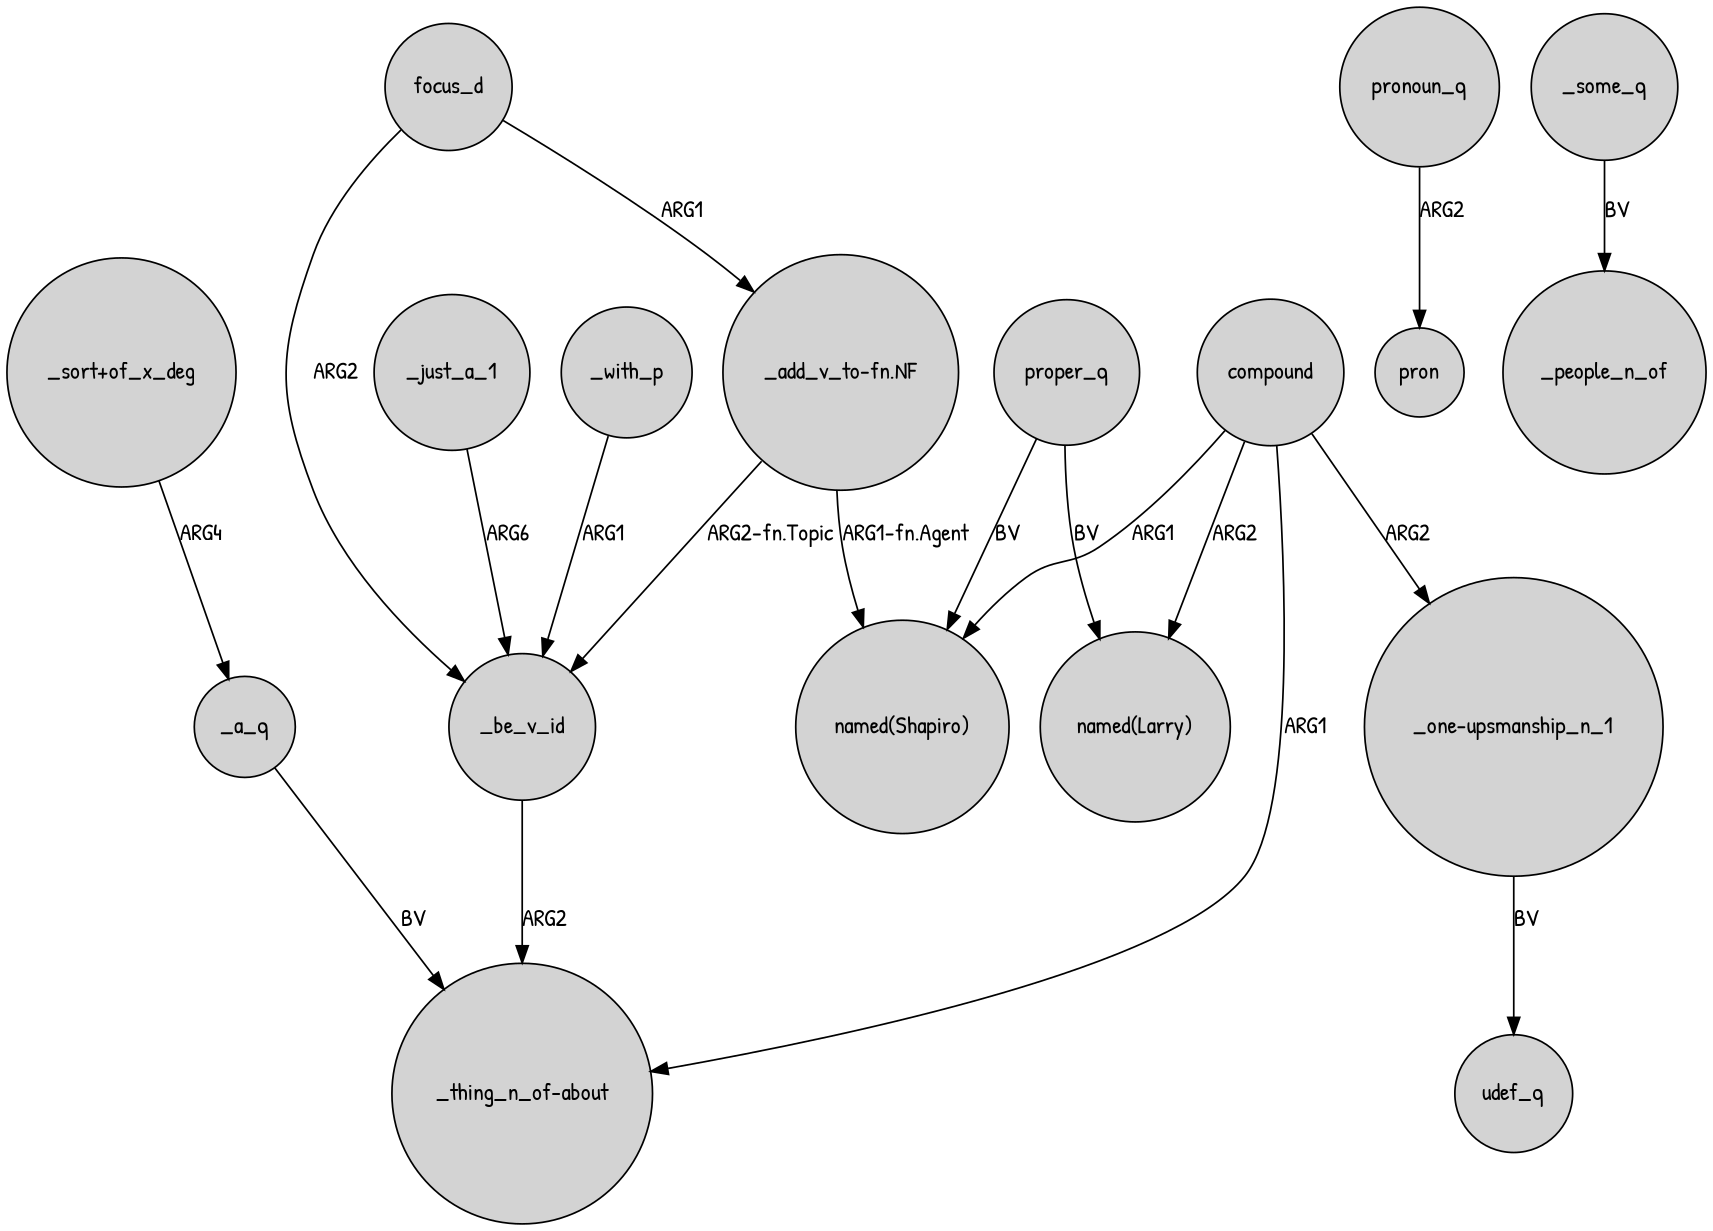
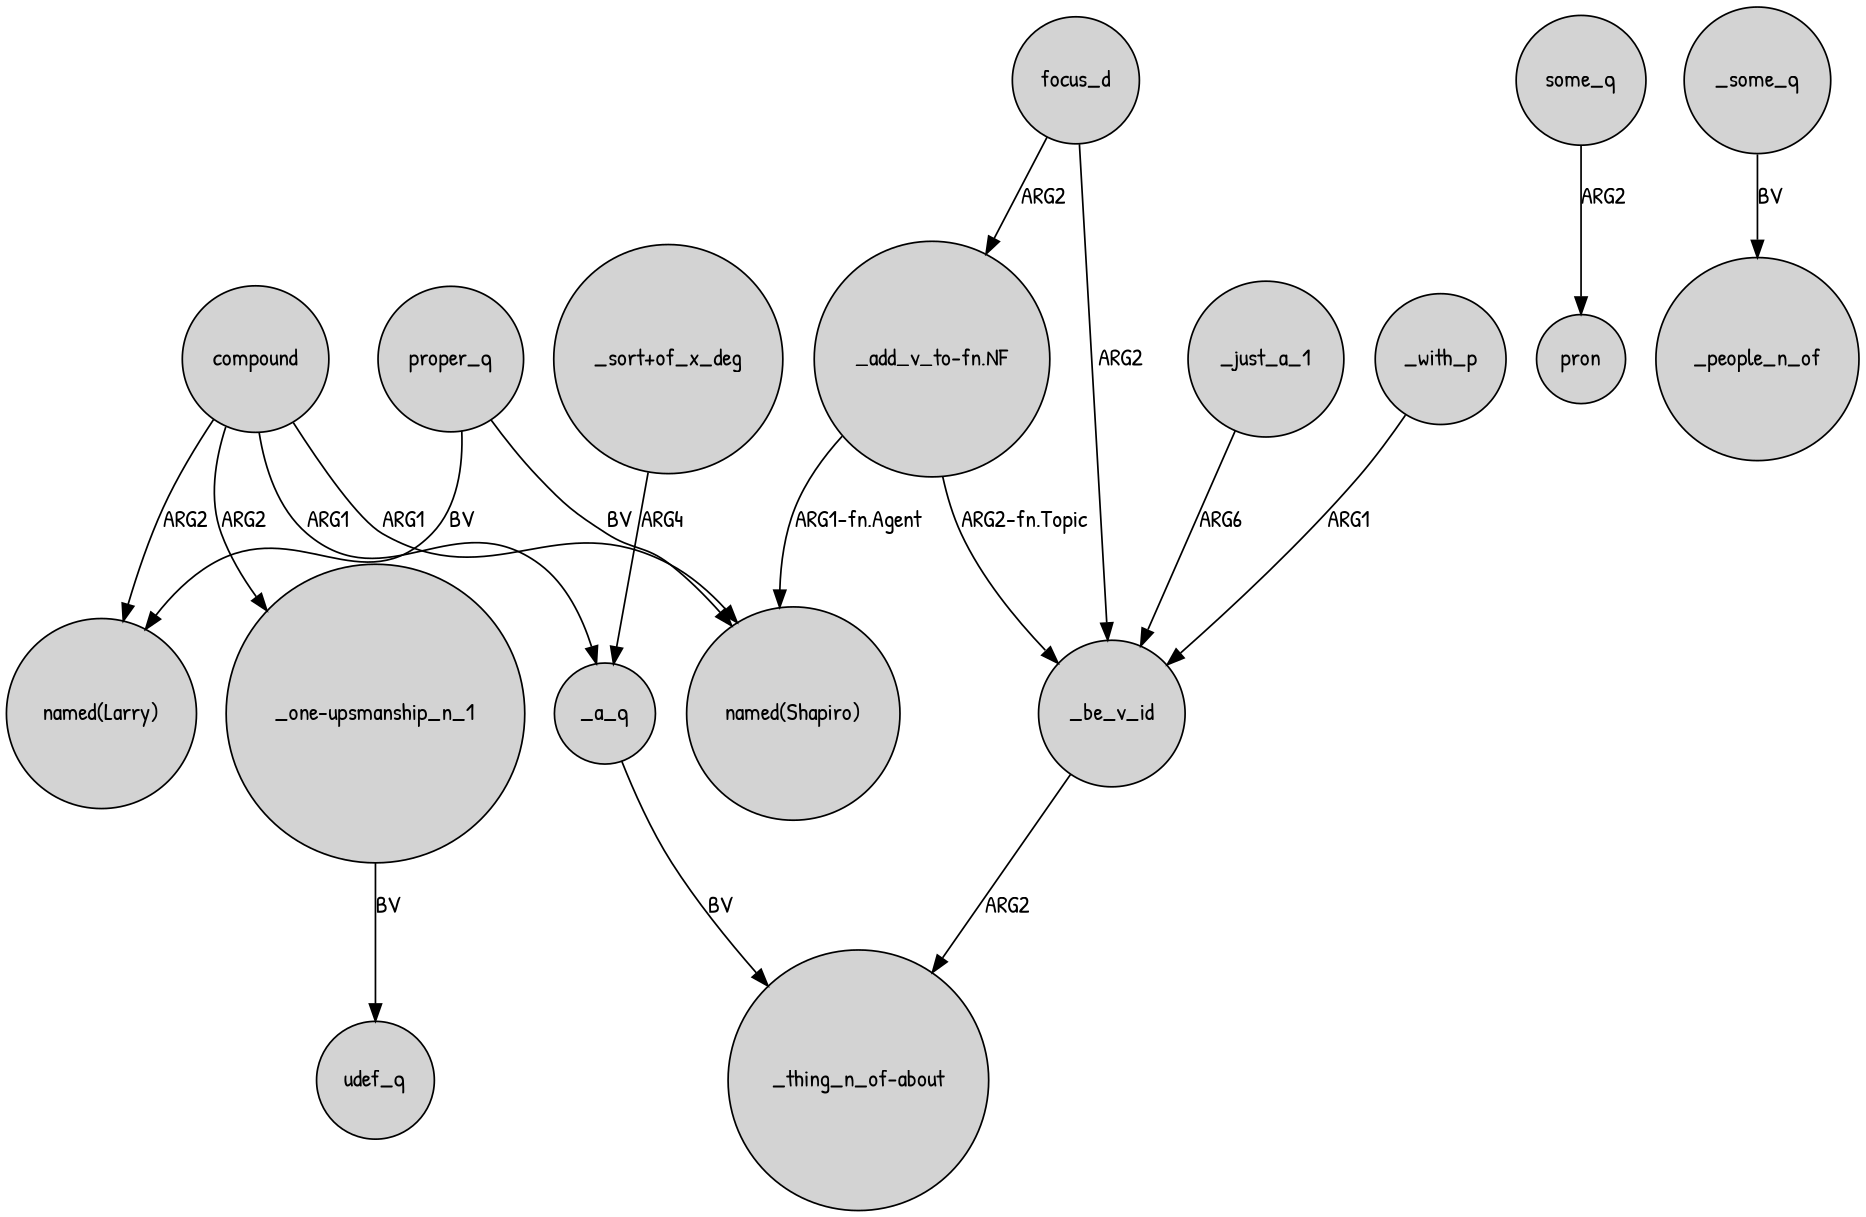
(1420, 87) -> (1581, 80)
(682, 211) -> (1044, 197)
(1173, 928) -> (460, 544)
